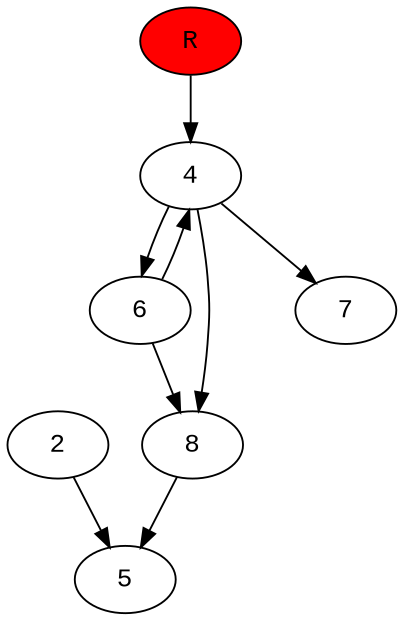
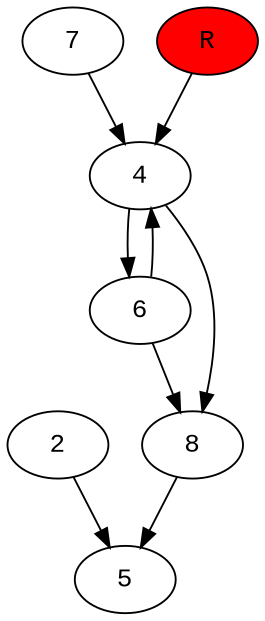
(261, 237) -> (102, 100)
